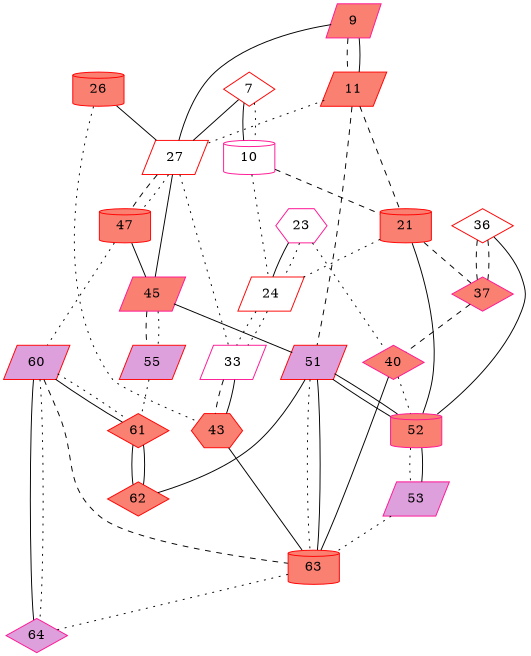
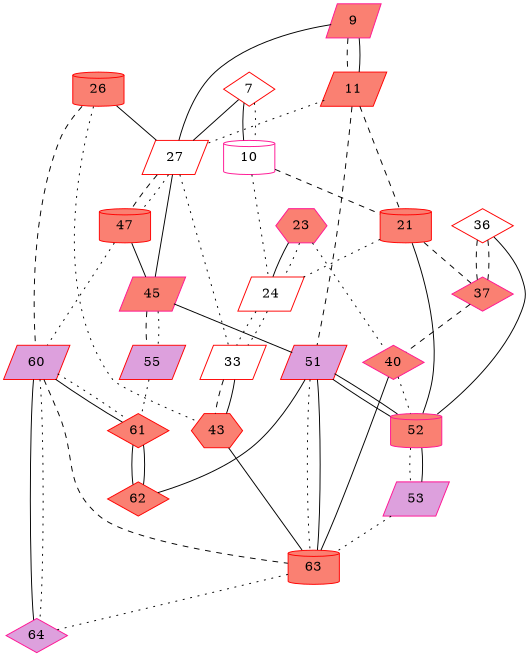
none -> (40, 221)
(301, 226) -> (301, 226)
(233, 362) -> (233, 362)
